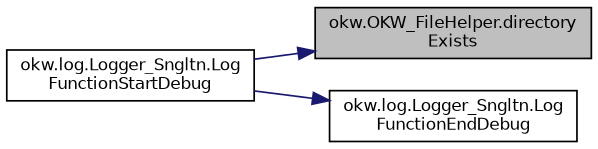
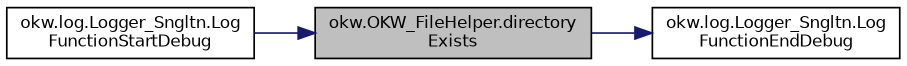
(283, 95) -> (613, 33)
